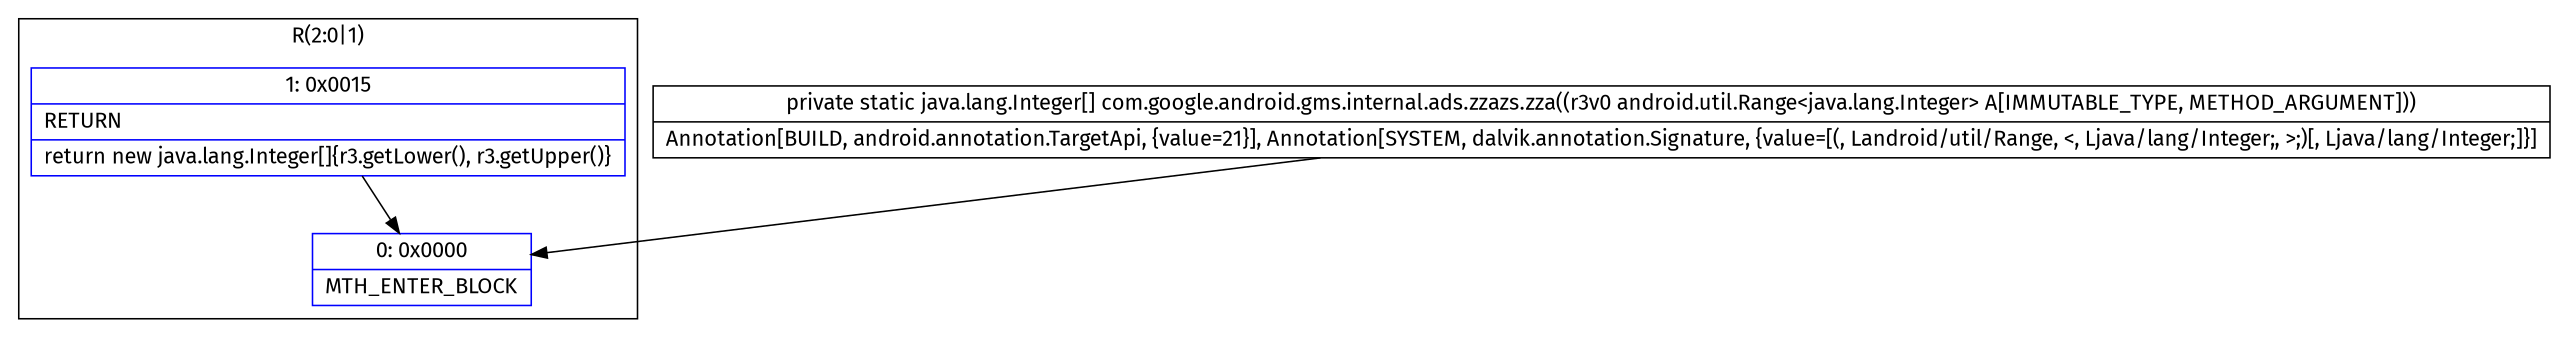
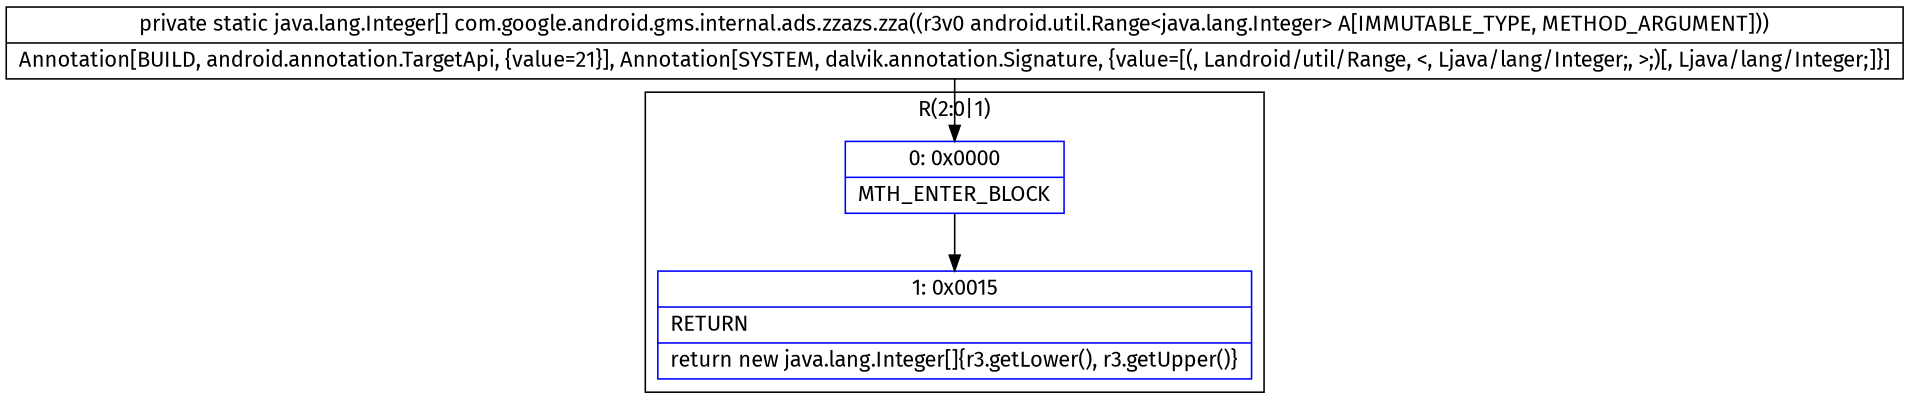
(376, 198) -> (955, 234)
